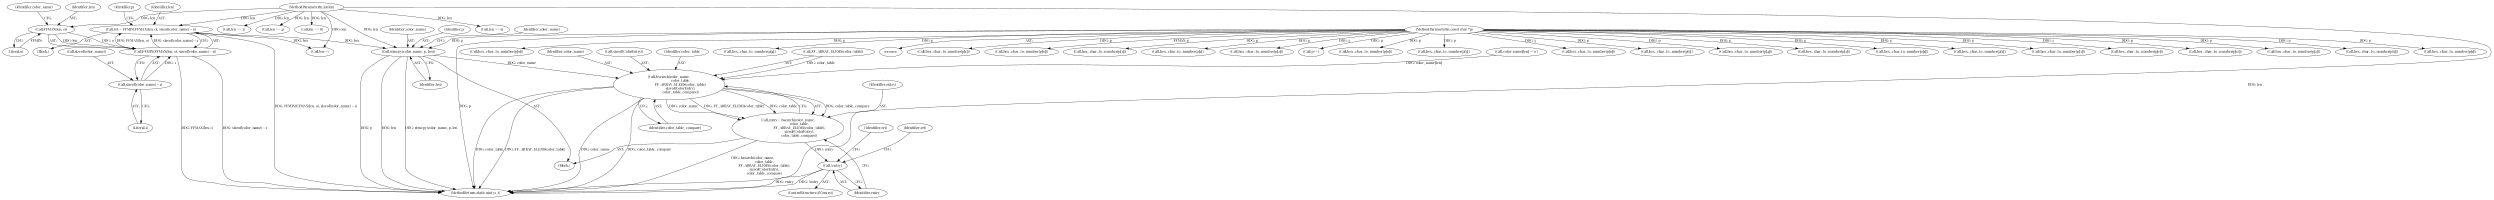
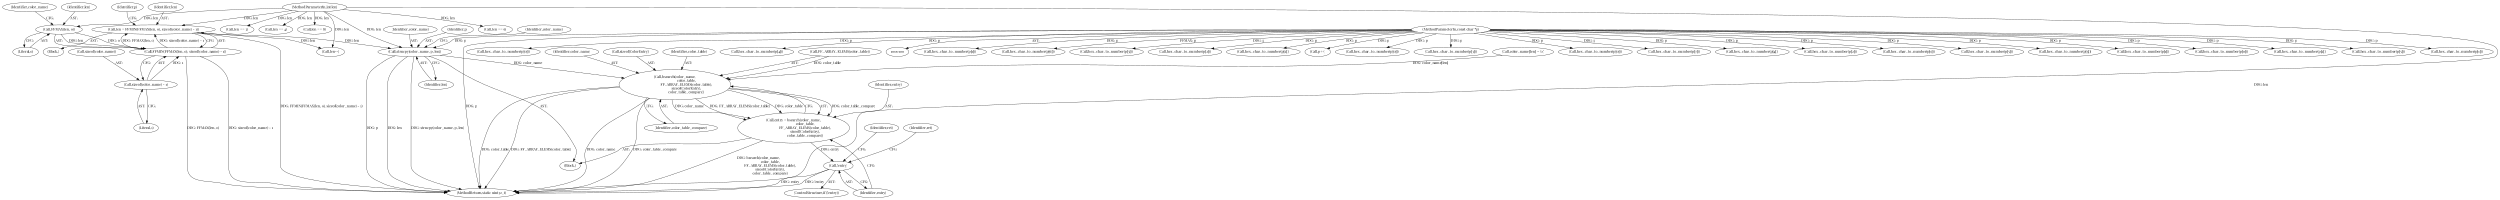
(151, 30) -> (154, 30)
(37, 41) -> (45, 41)
